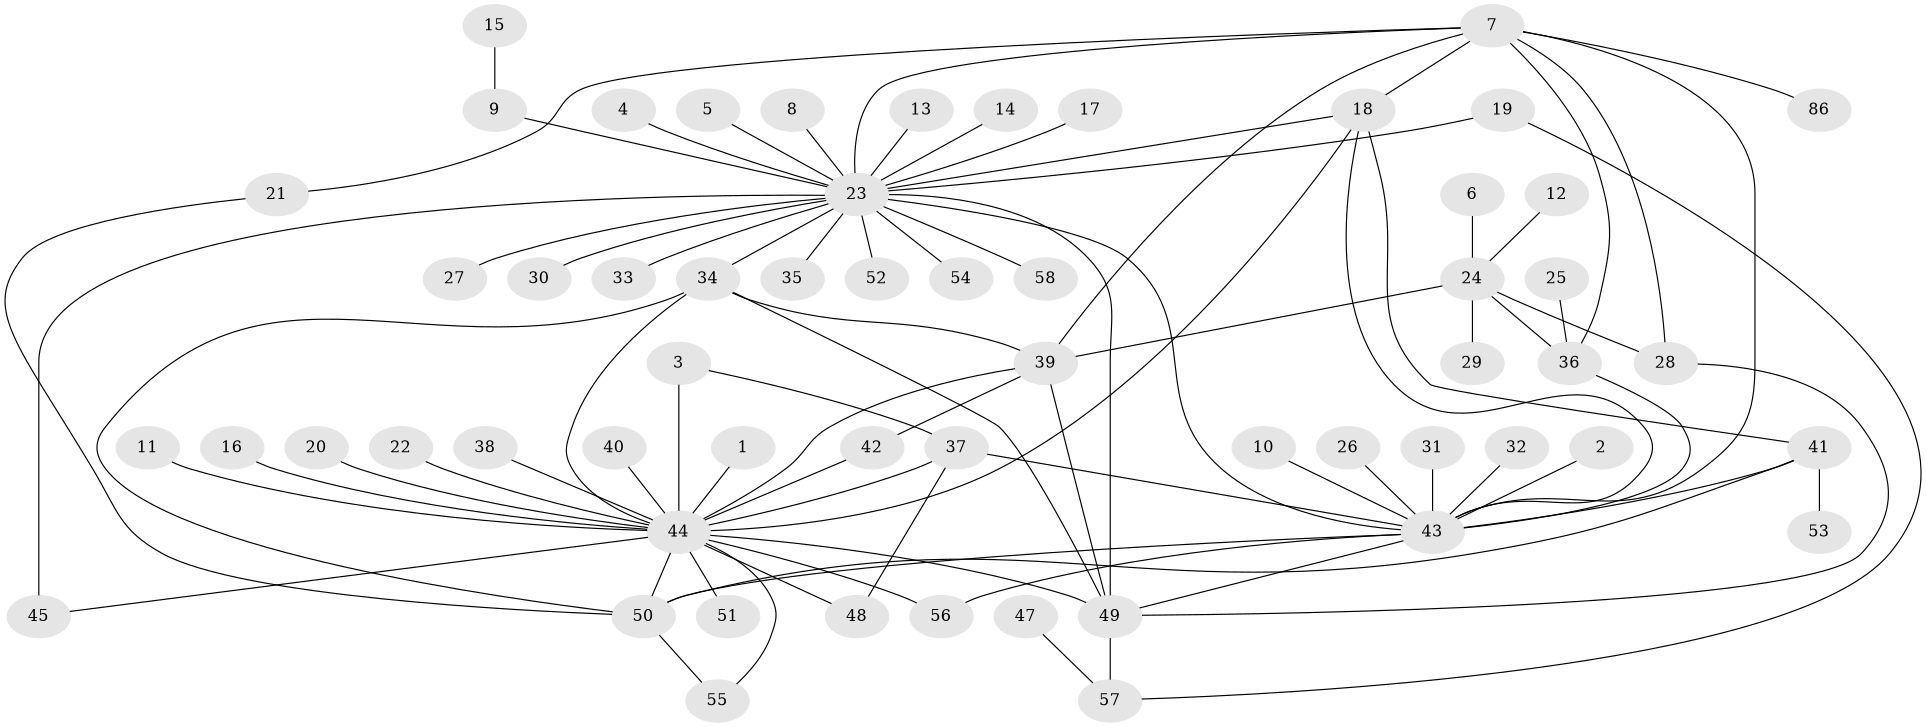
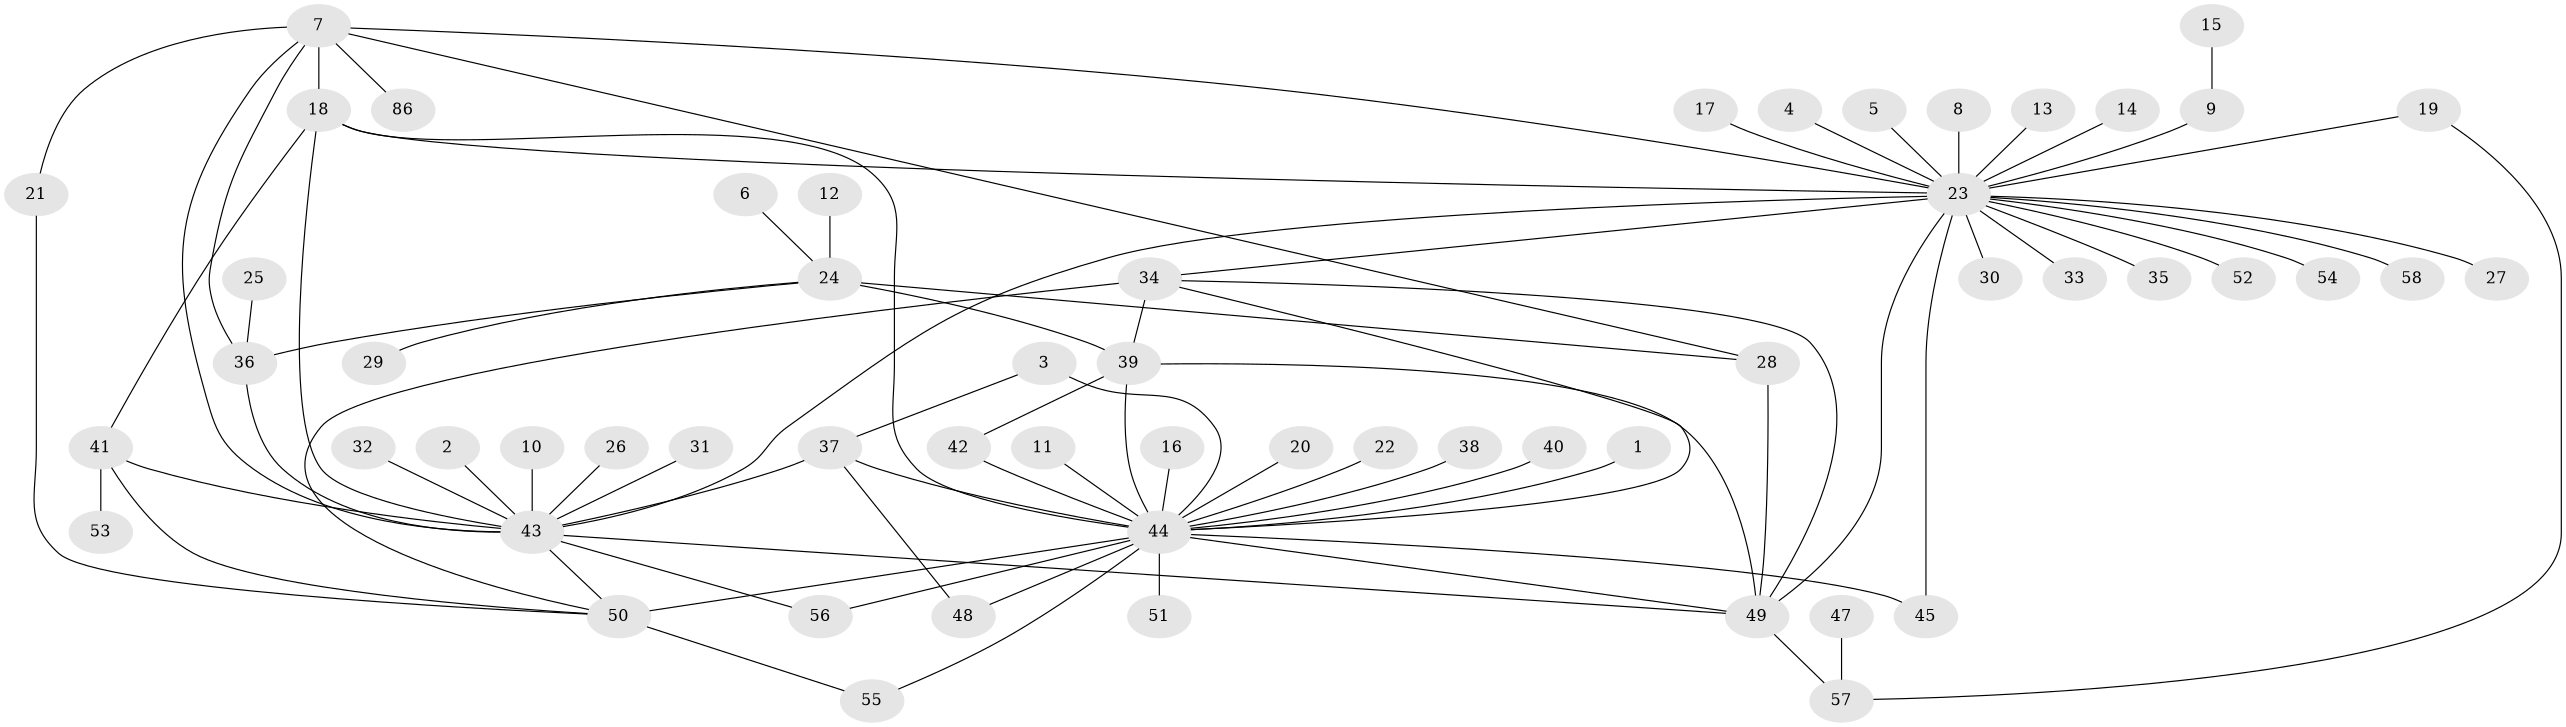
(1245, 144) -> none
